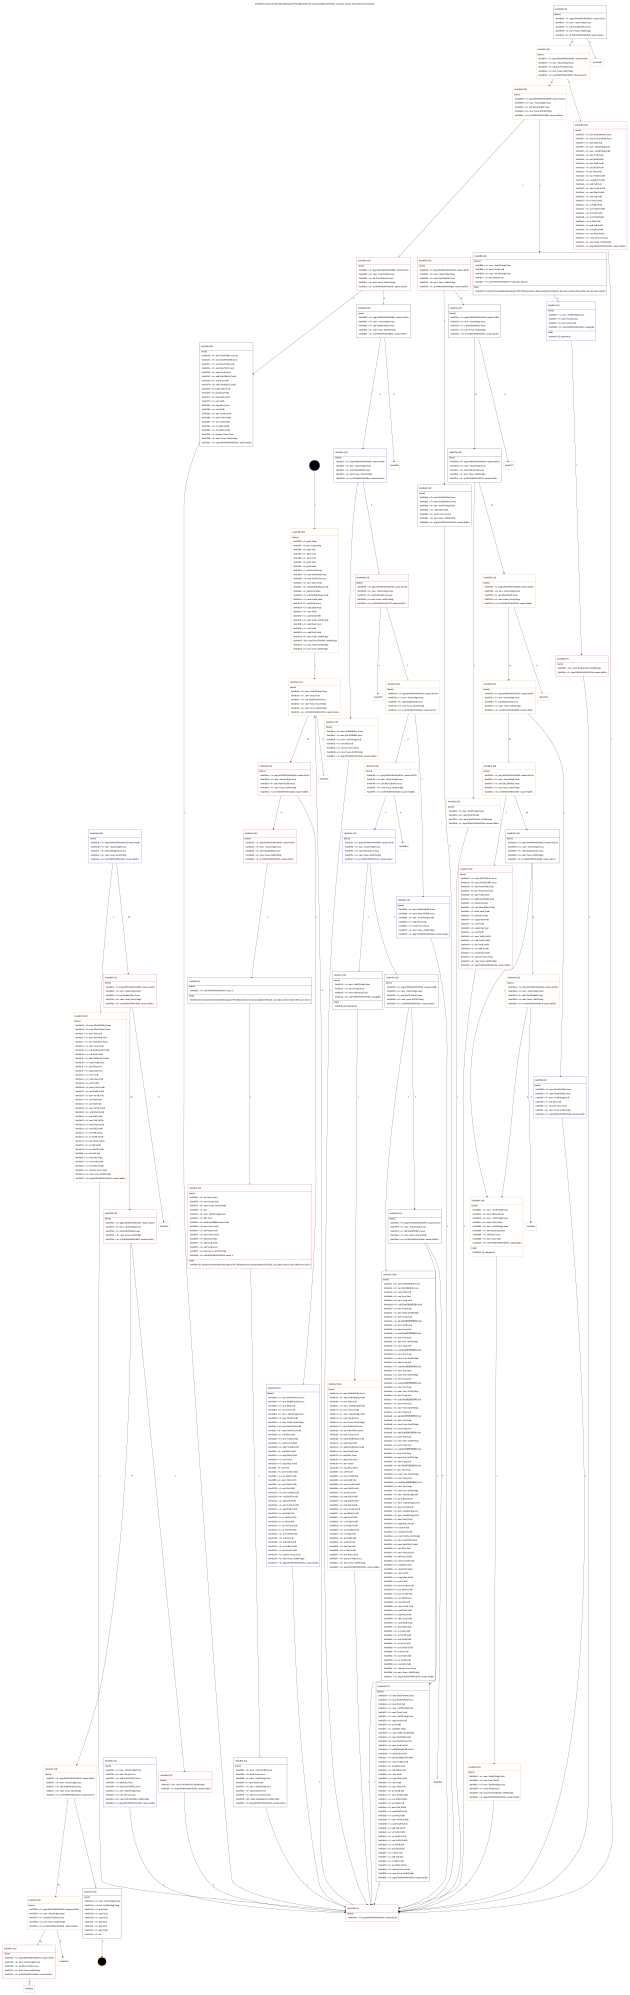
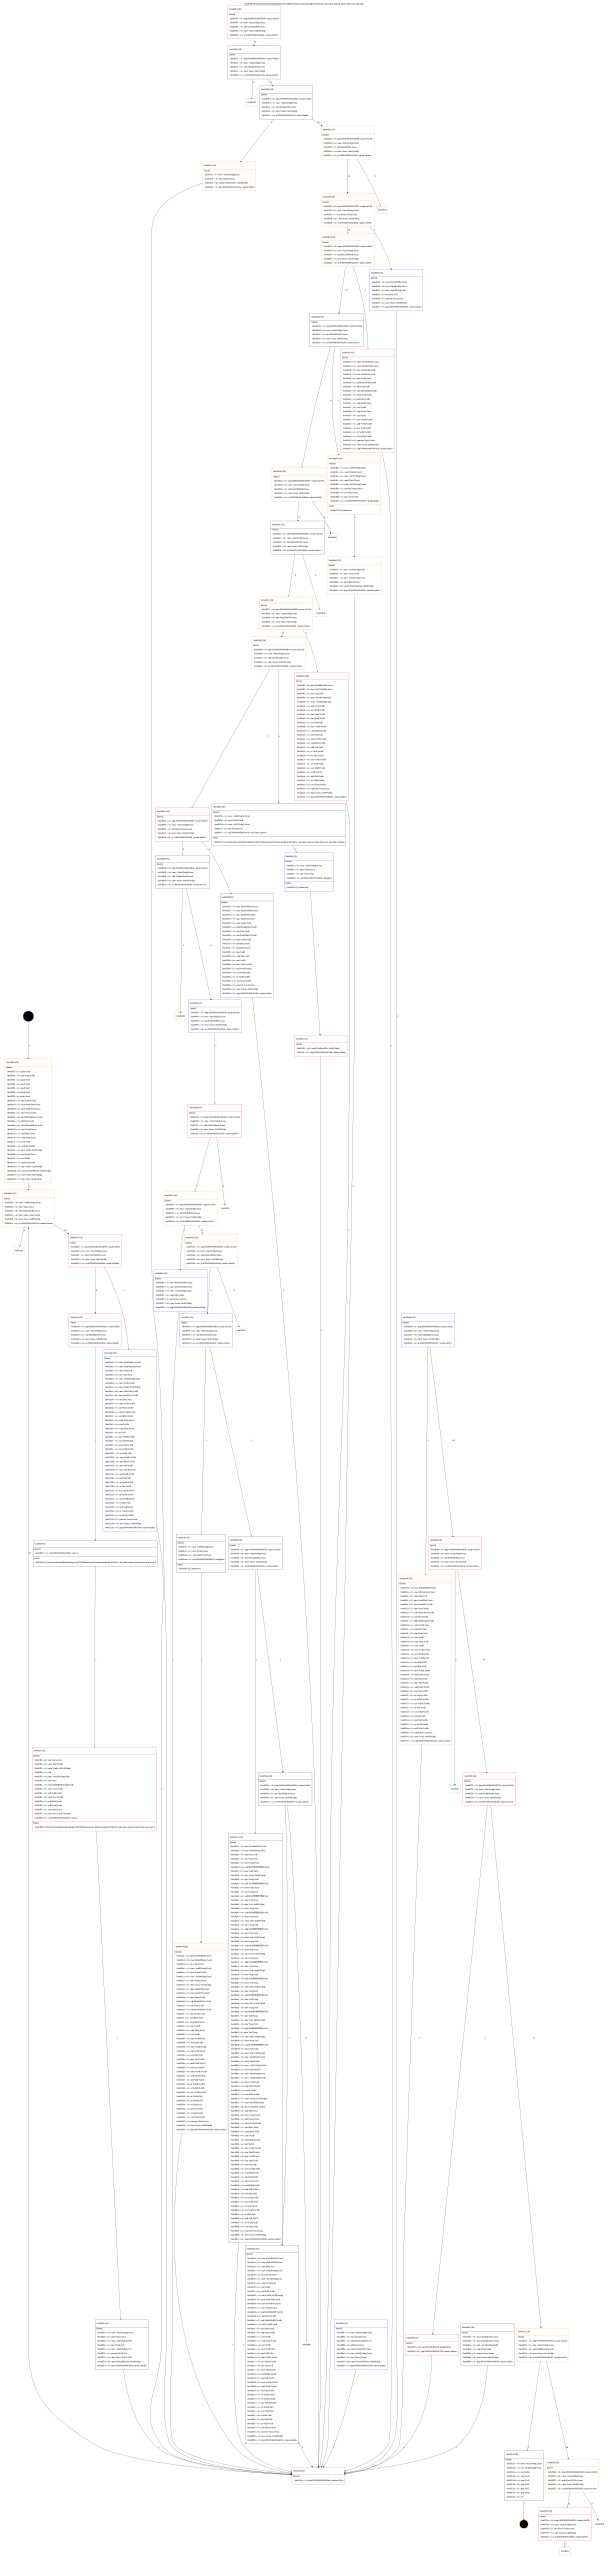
(444, 387) -> none
(351, 739) -> none
(513, 1102) -> (298, 511)
